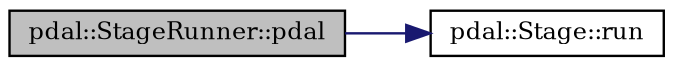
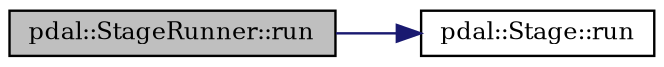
(177, 33) -> (172, 33)
